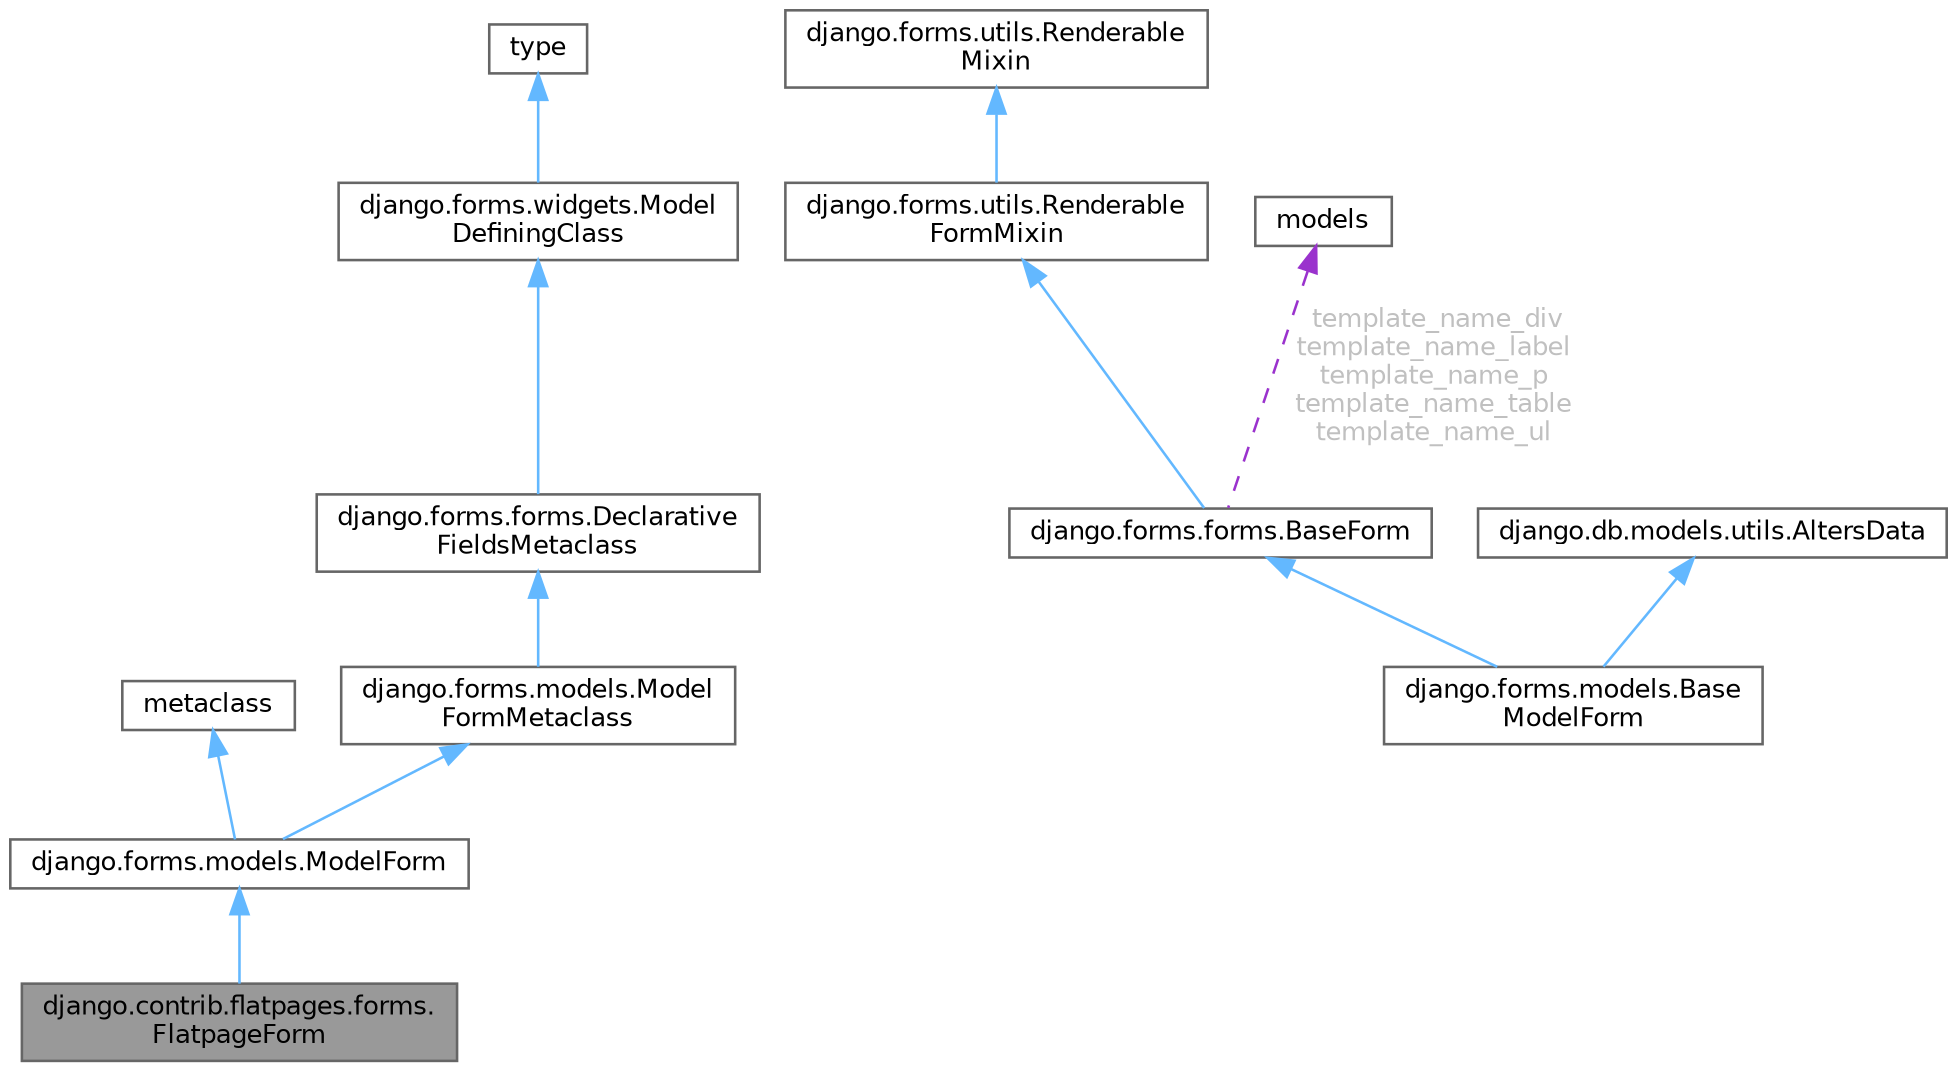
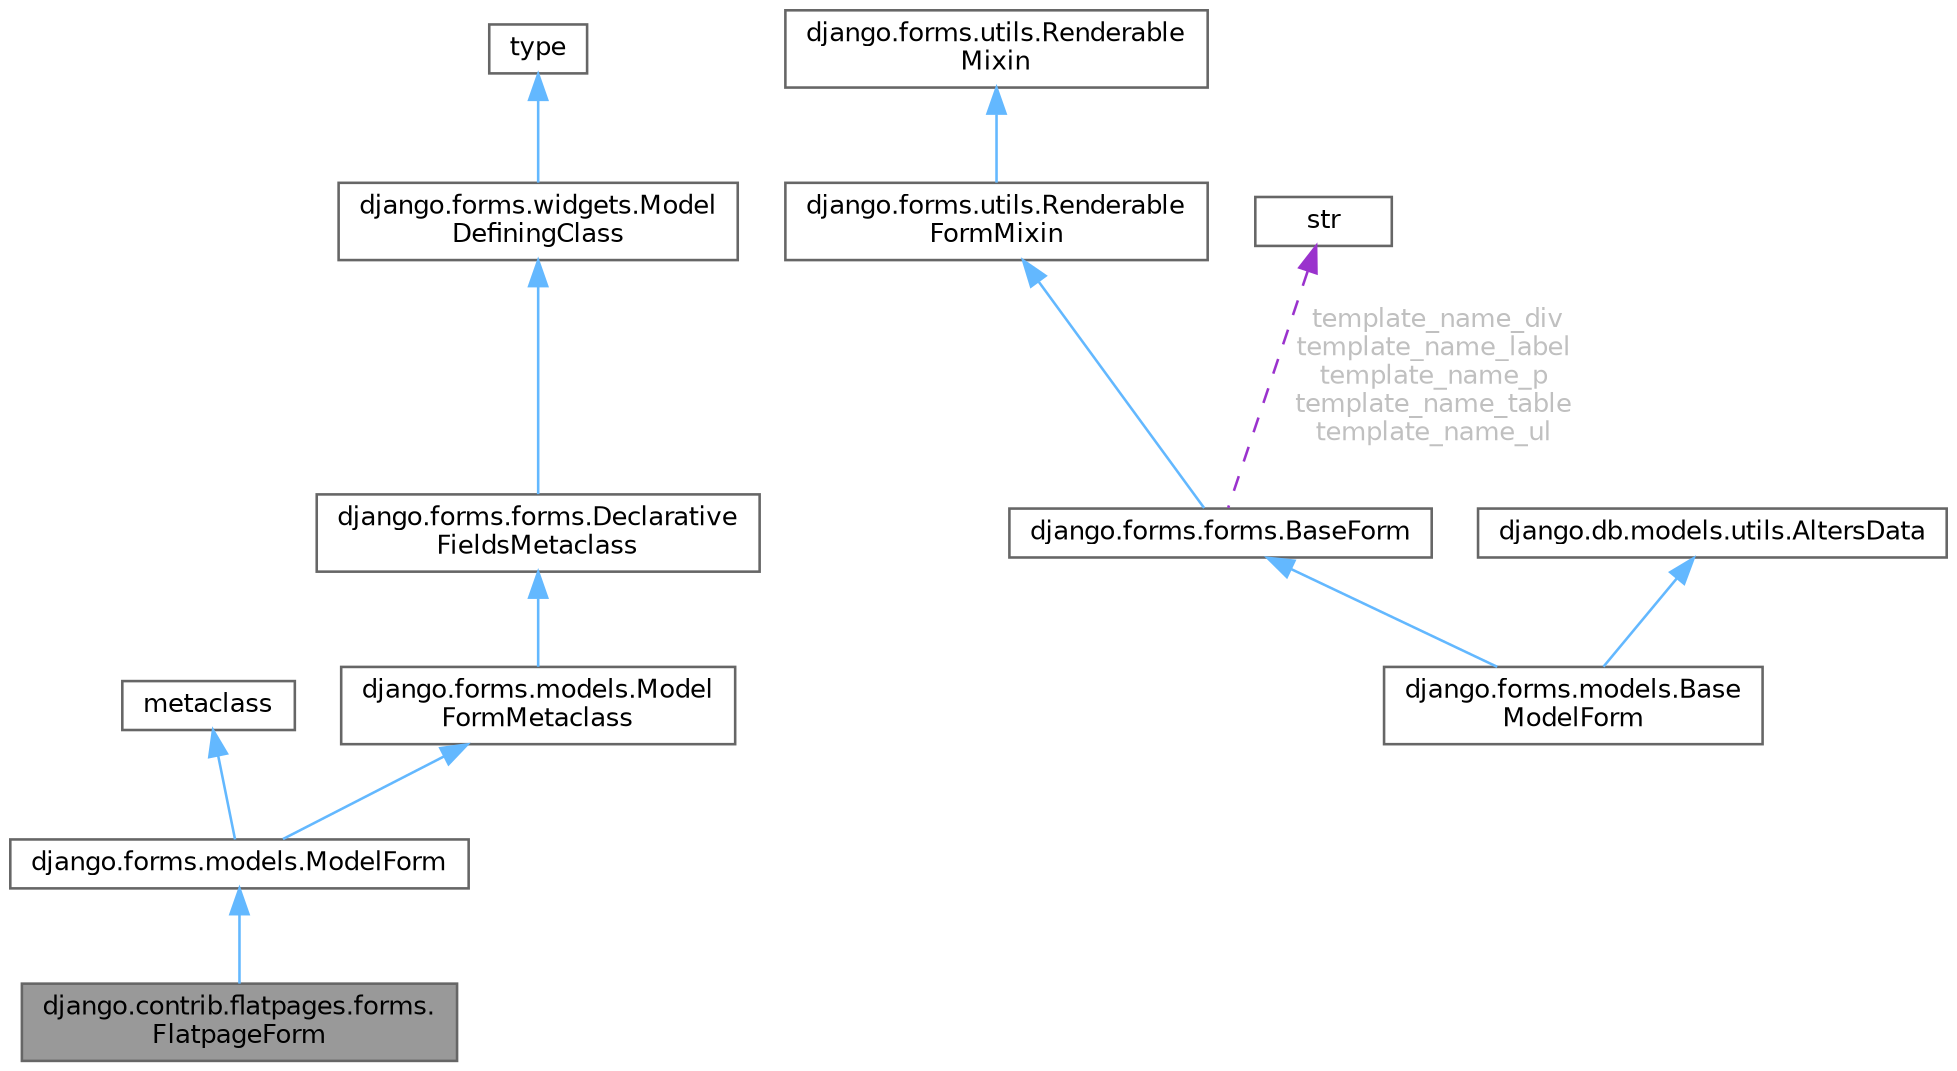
(1324, 221) -> (1324, 221)
